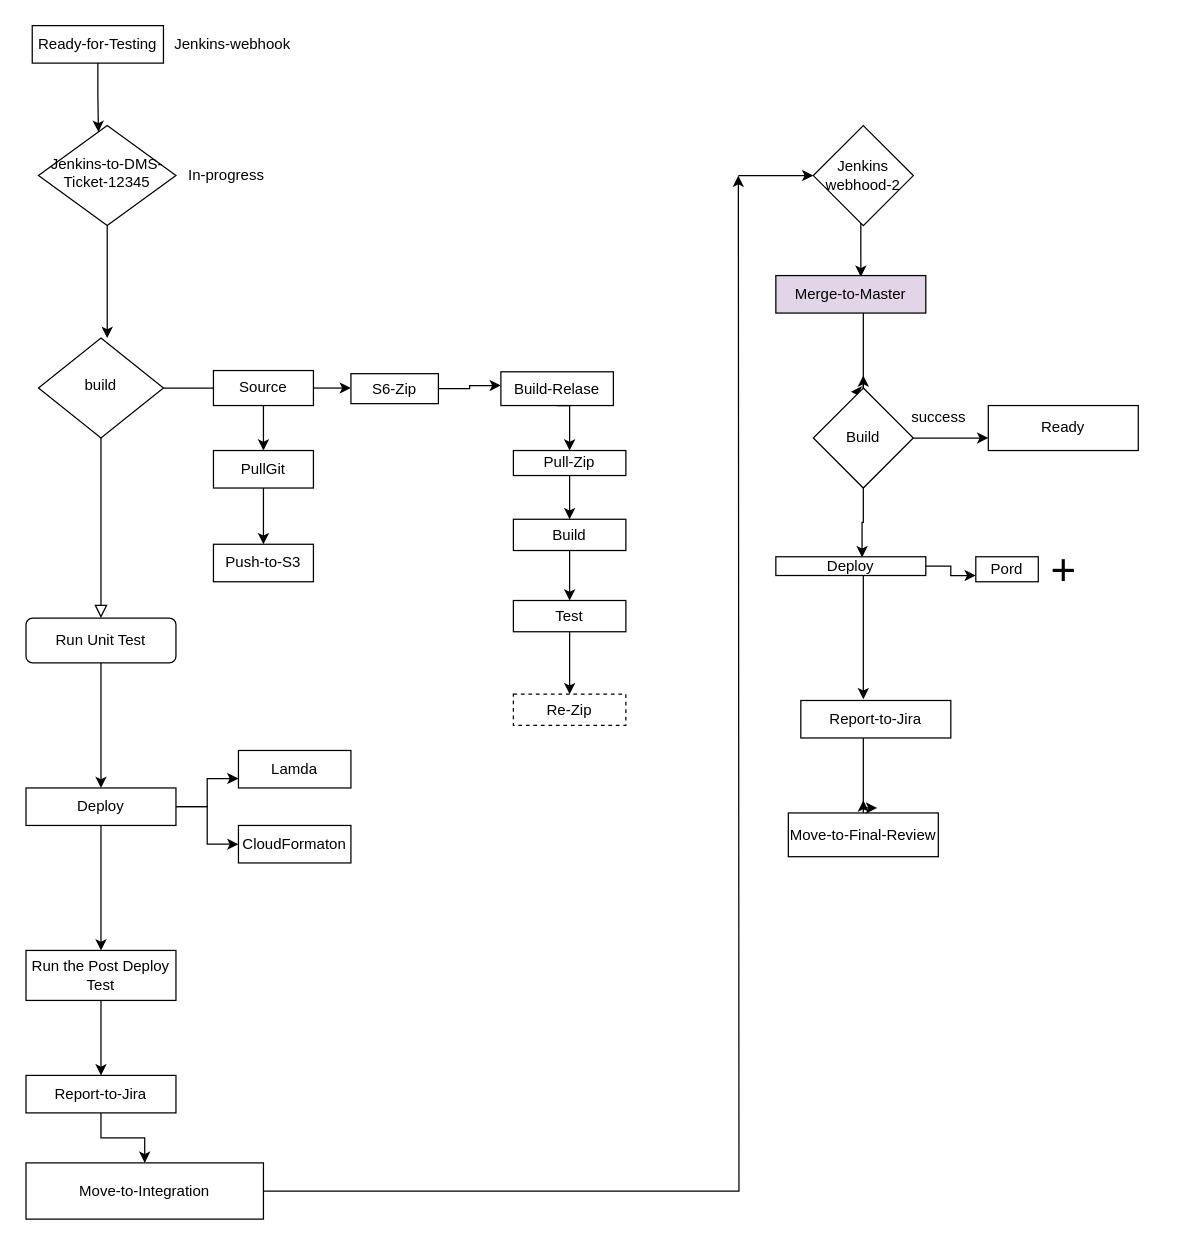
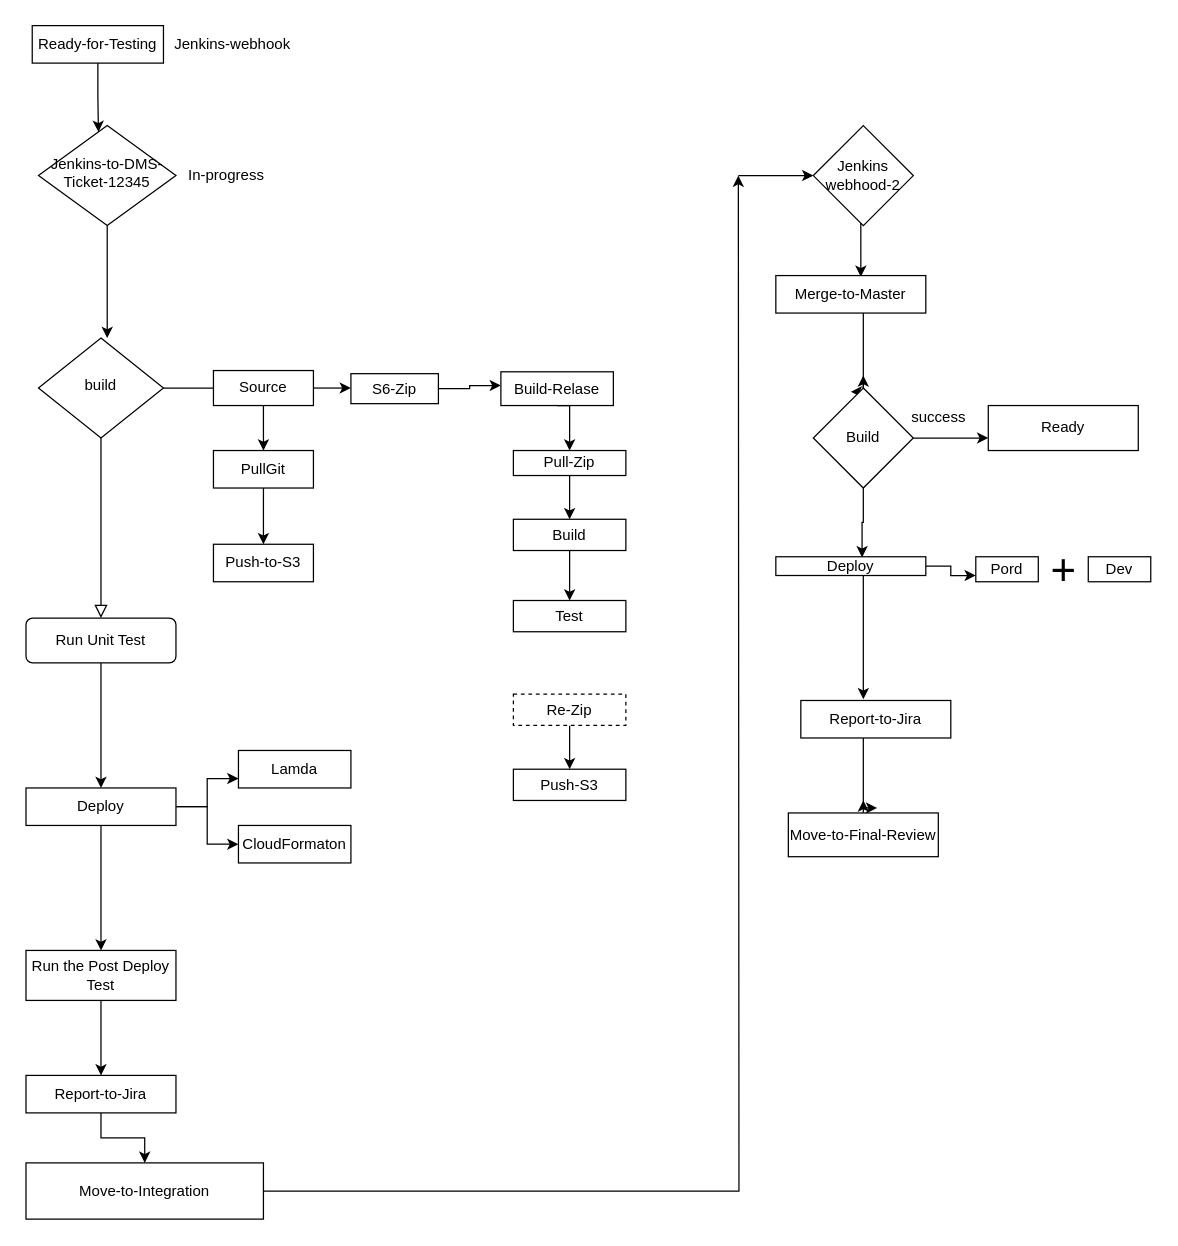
(851, 294) -> (851, 294)
none -> (1119, 569)
(569, 659) -> none
none -> (569, 750)
none -> (569, 785)
